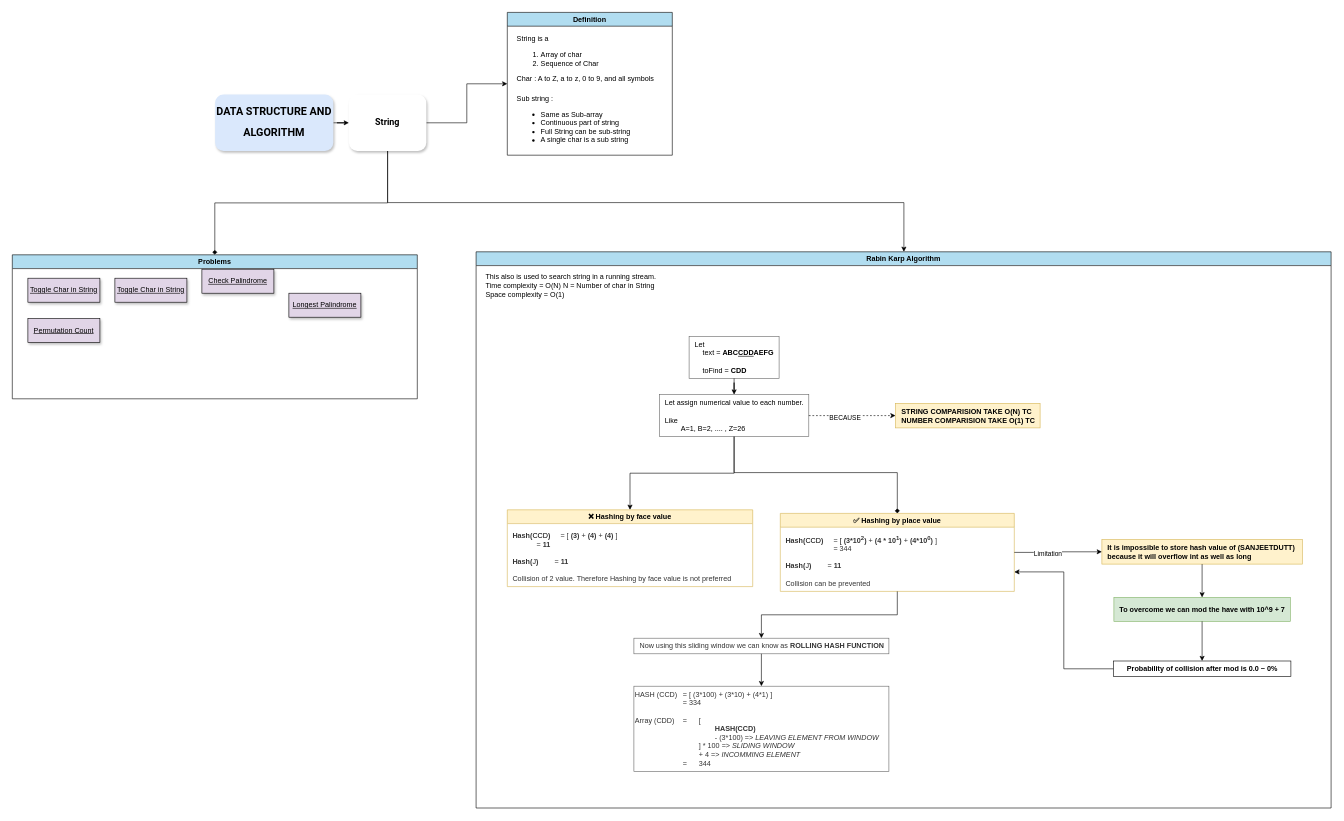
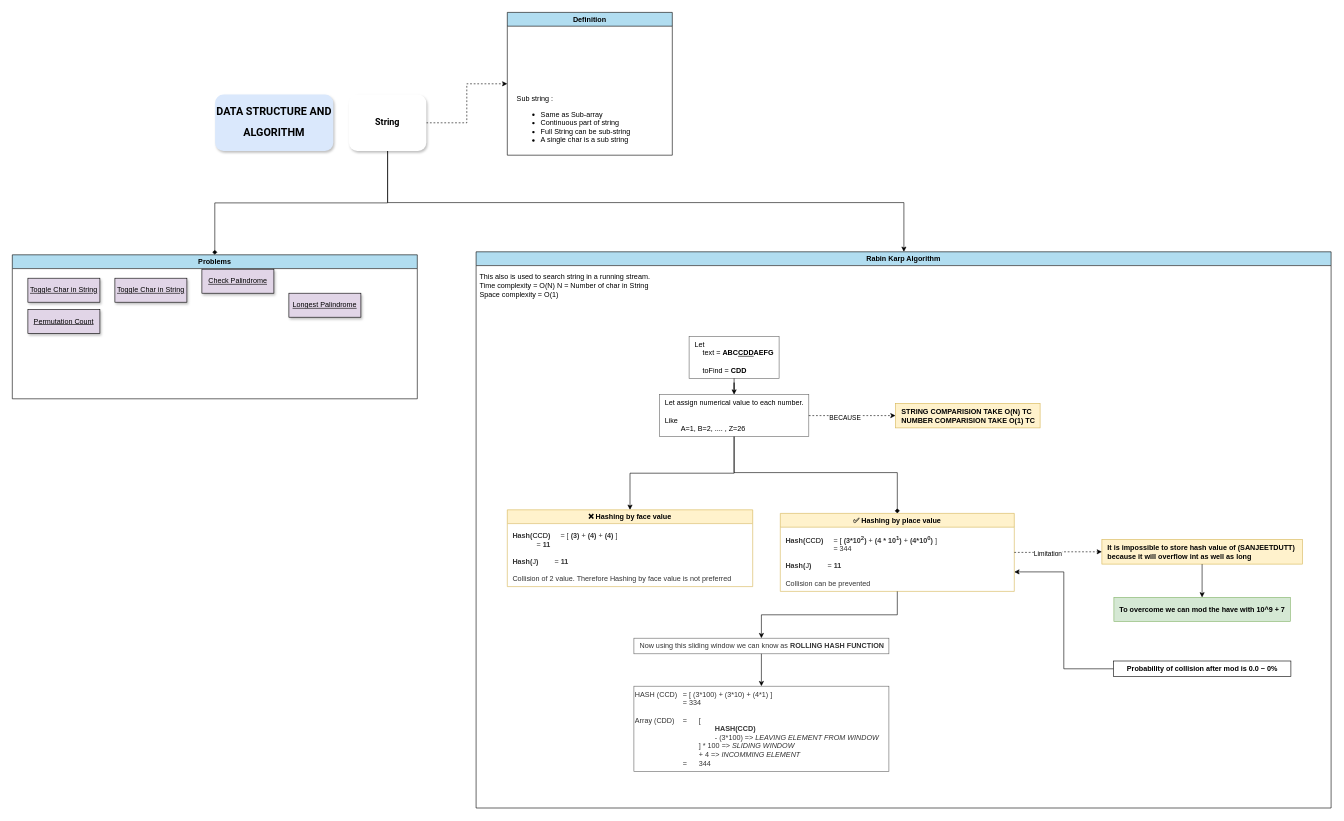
(590, 59) -> none
(467, 106) -> (467, 106)
(342, 123) -> none
(575, 285) -> (569, 285)
(64, 330) -> (64, 321)
(1079, 552) -> (1079, 552)
(1202, 655) -> none
